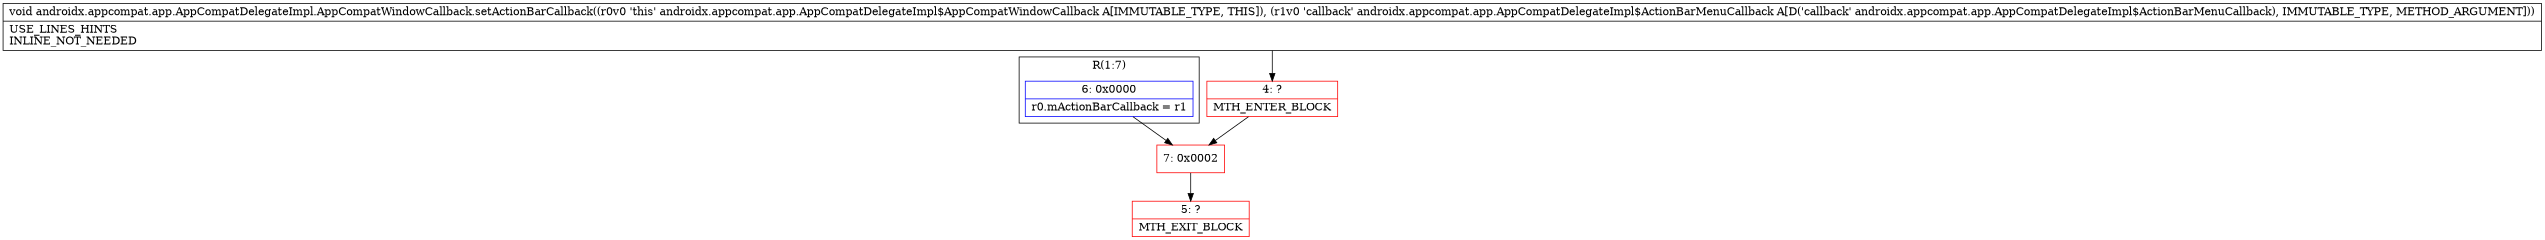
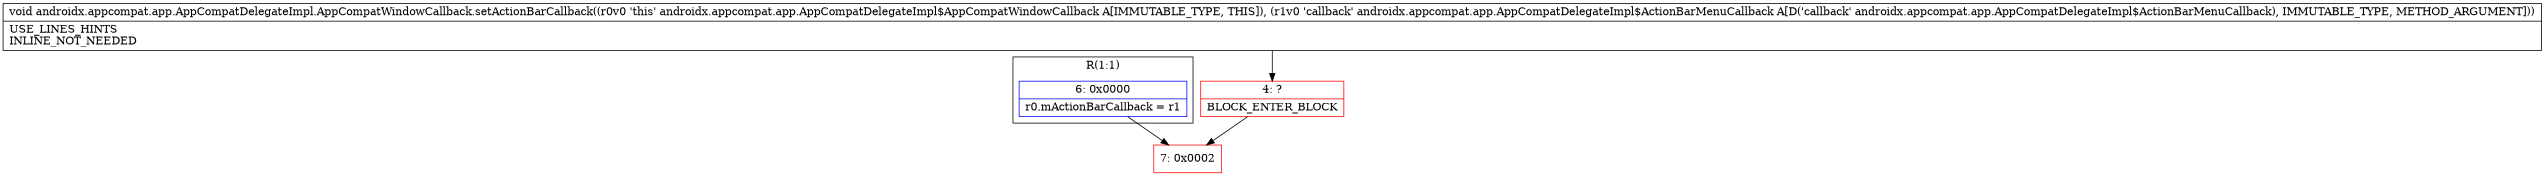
(1109, 66) -> (1103, 66)
(1272, 107) -> (1272, 107)
(1191, 219) -> none
